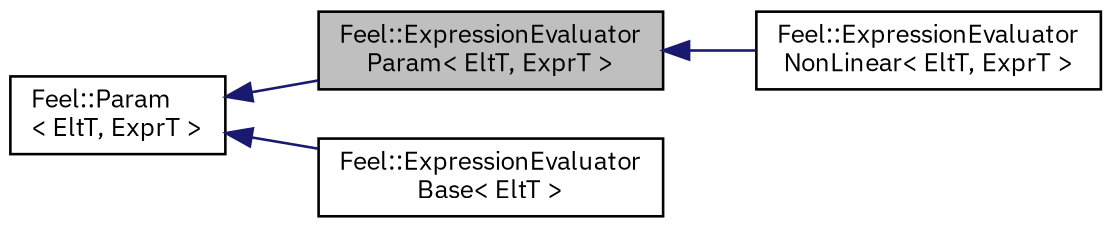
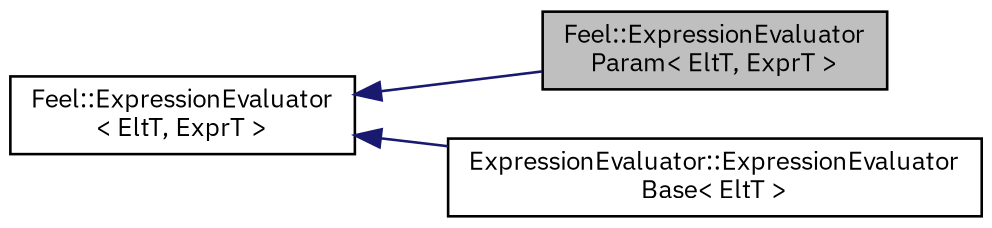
(929, 51) -> none
(118, 115) -> (183, 115)
(491, 177) -> (715, 177)
